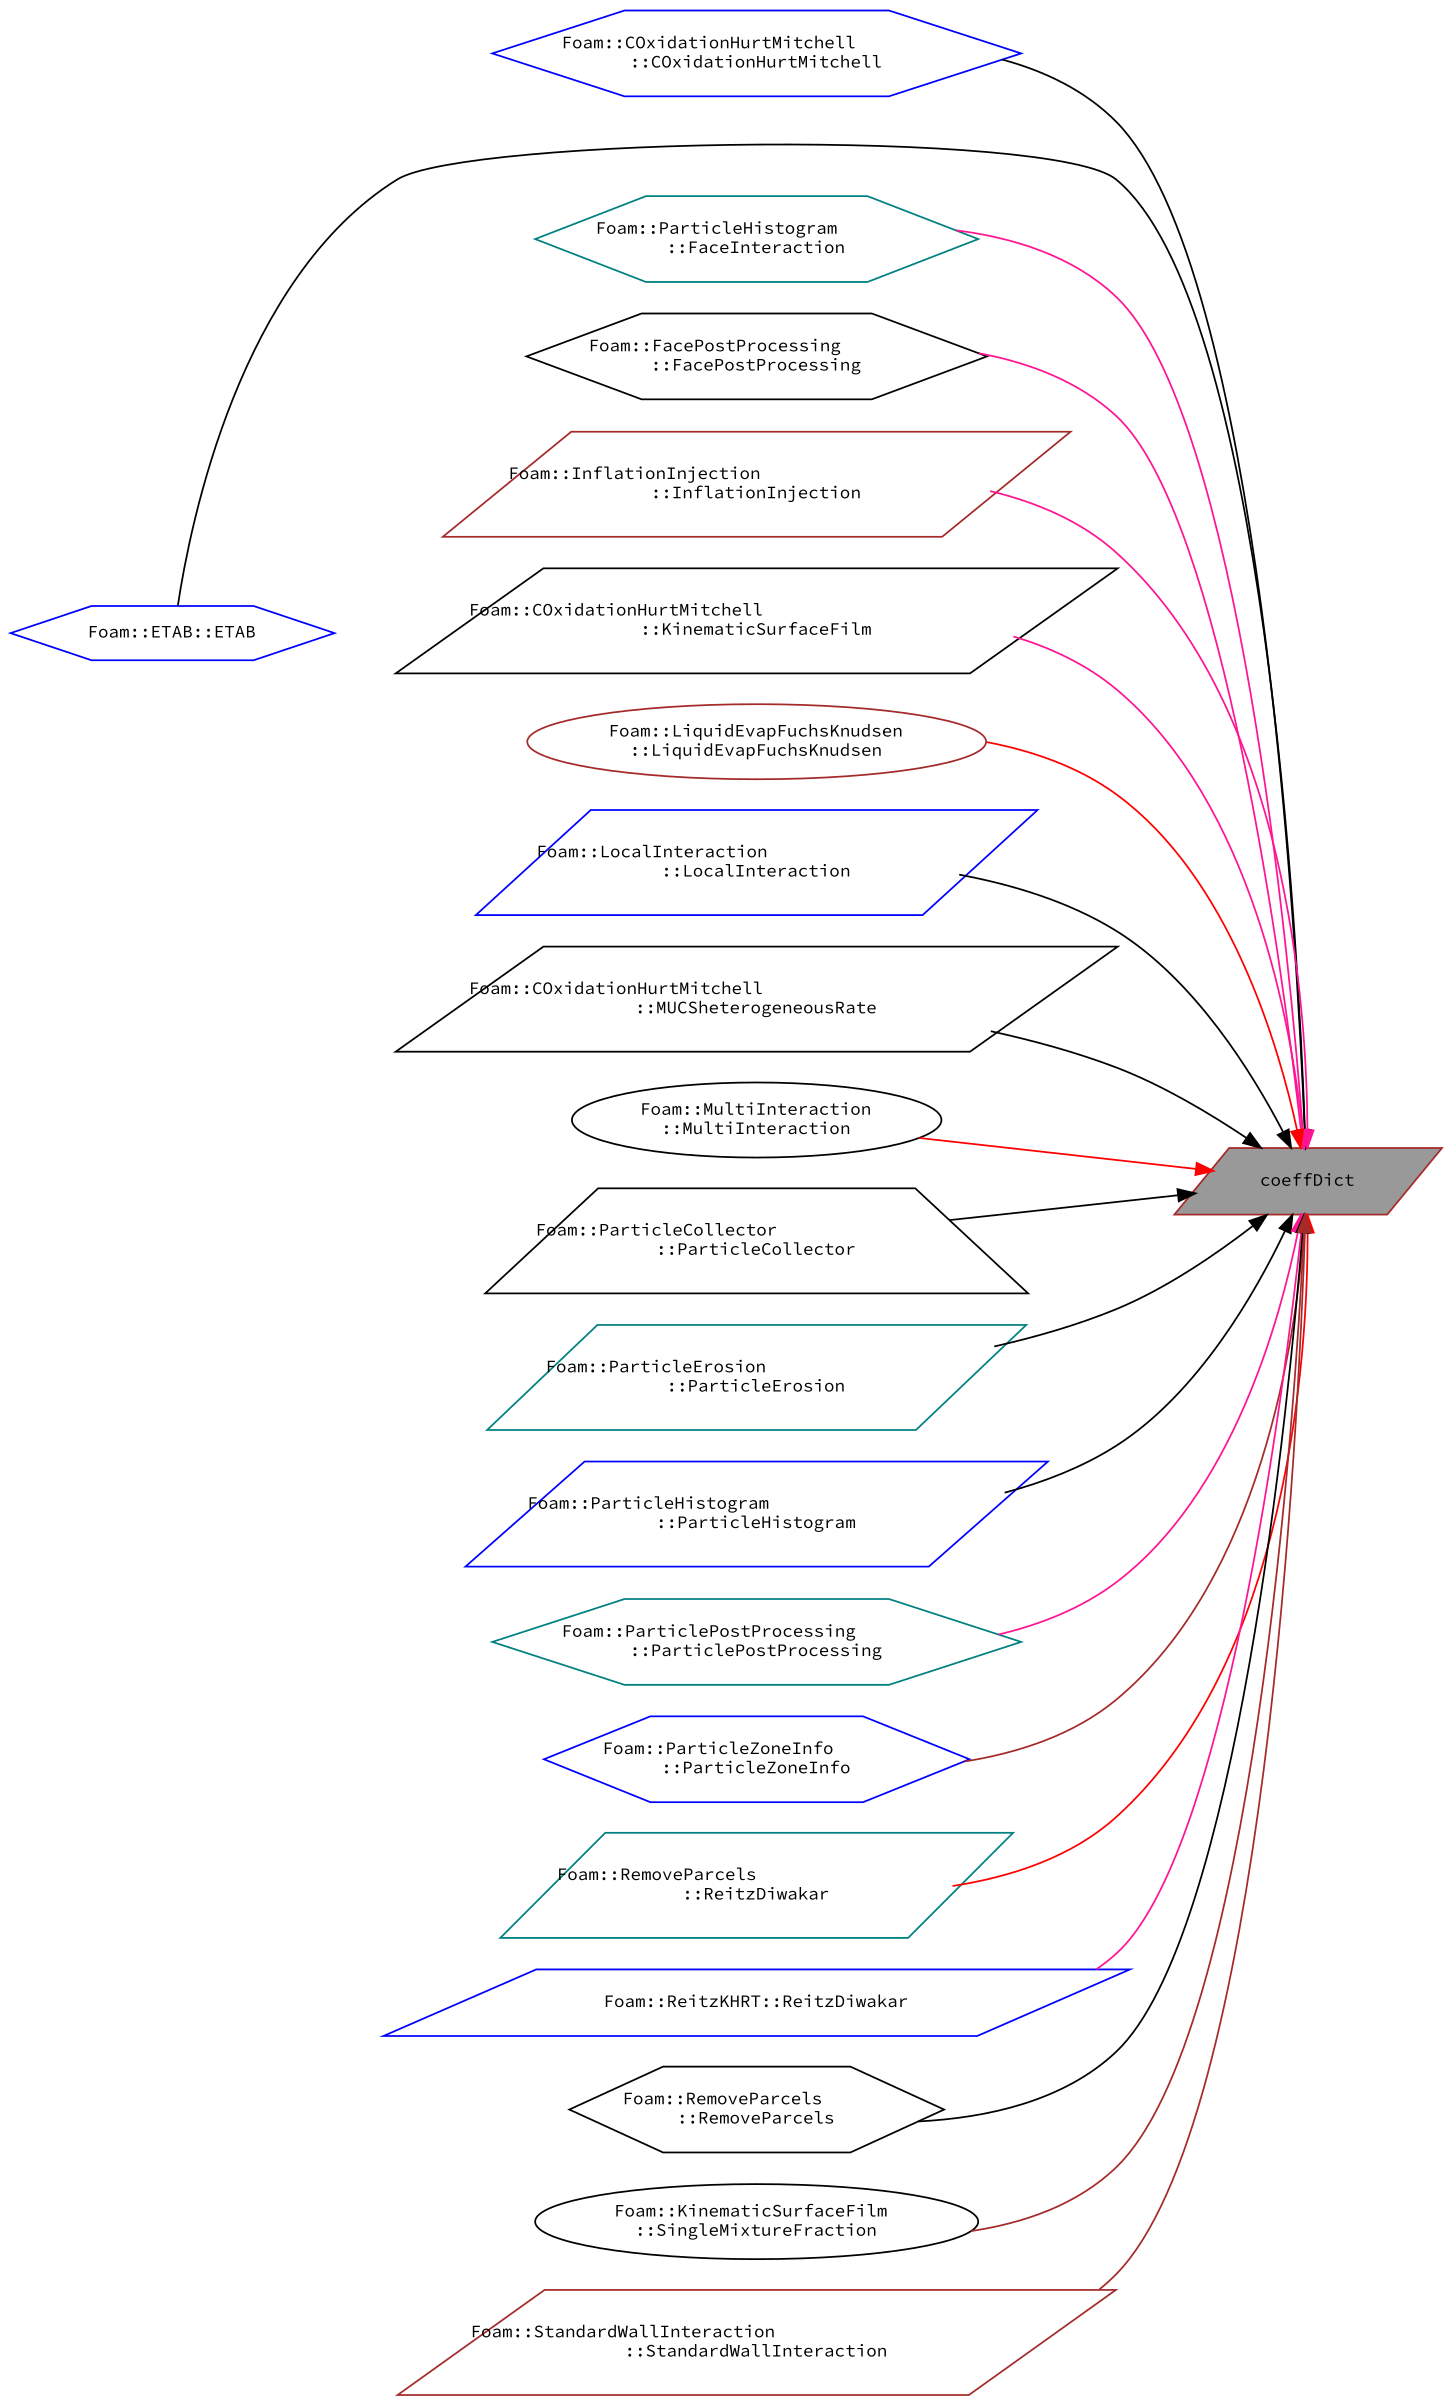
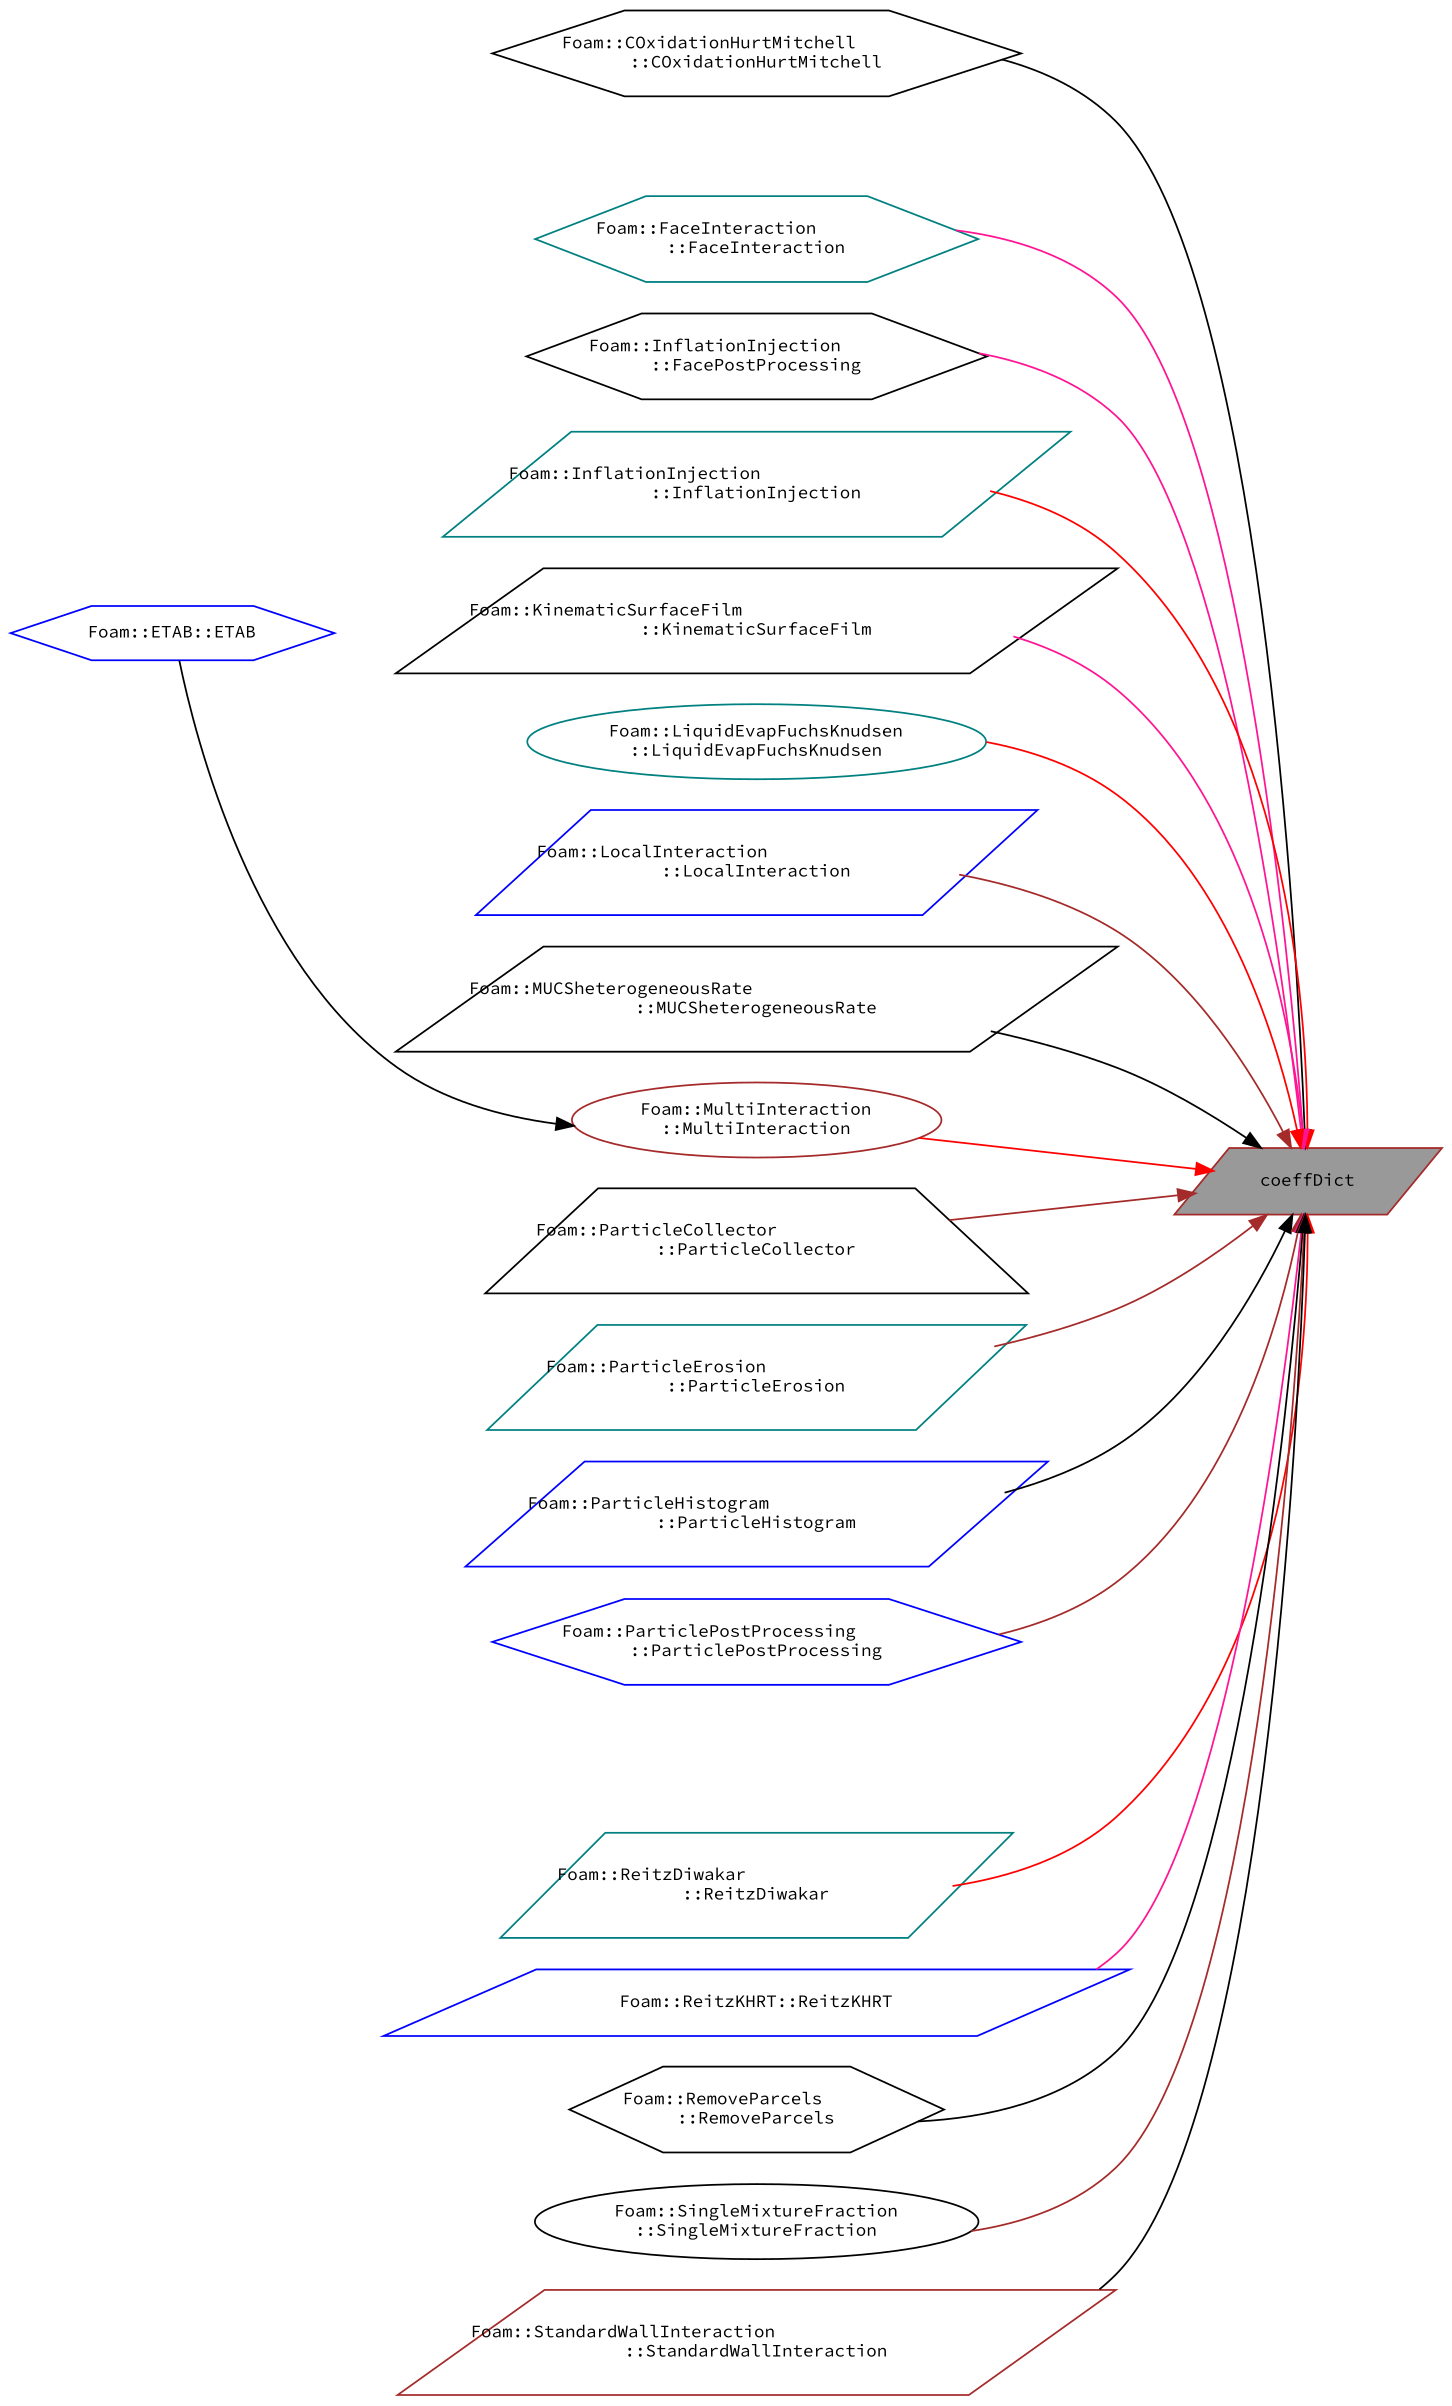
(757, 53) -> (757, 53)
(1002, 154) -> (296, 957)
(757, 239) -> (757, 239)
(757, 356) -> (757, 356)
(757, 484) -> (757, 484)
(757, 621) -> (757, 621)
(1214, 684) -> (1214, 684)
(757, 742) -> (757, 742)
(1155, 960) -> (1155, 960)
(757, 999) -> (757, 999)
(757, 1120) -> (757, 1120)
(1064, 1208) -> (1064, 1208)
(1131, 1303) -> (1131, 1303)
(1205, 1480) -> (1205, 1480)
(757, 1642) -> (757, 1642)
(757, 1759) -> none
(1263, 1777) -> (1263, 1777)
(757, 1885) -> (757, 1885)
(757, 2003) -> (757, 2003)
(757, 2222) -> (757, 2222)
